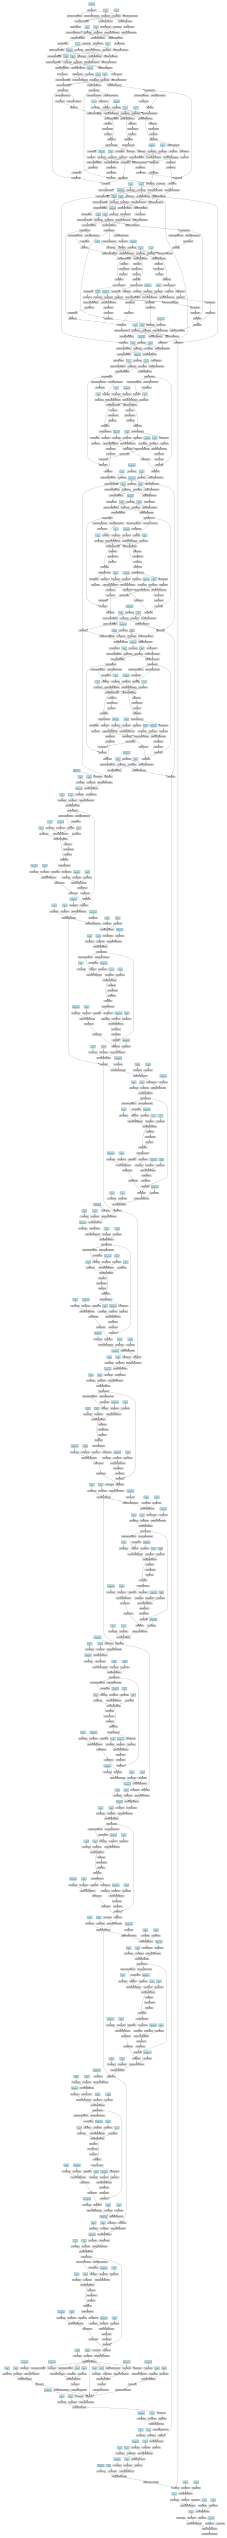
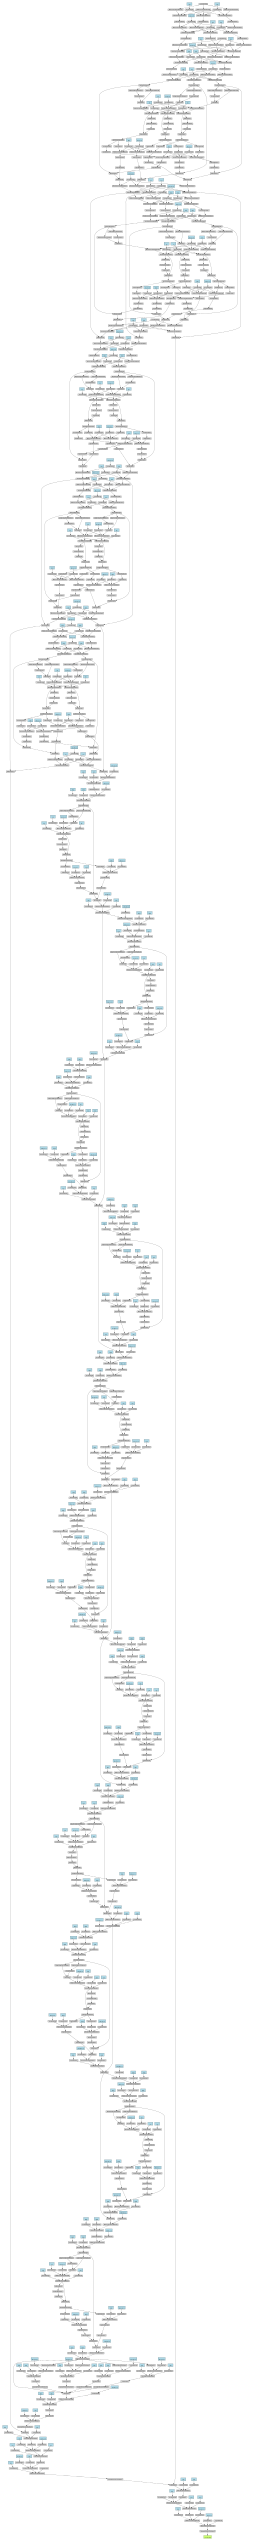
(92, 4) -> none
none -> (191, 16)
none -> (131, 173)
(161, 319) -> none
none -> (118, 1907)
none -> (107, 2341)
(101, 2466) -> none
none -> (202, 2509)
none -> (208, 2537)
